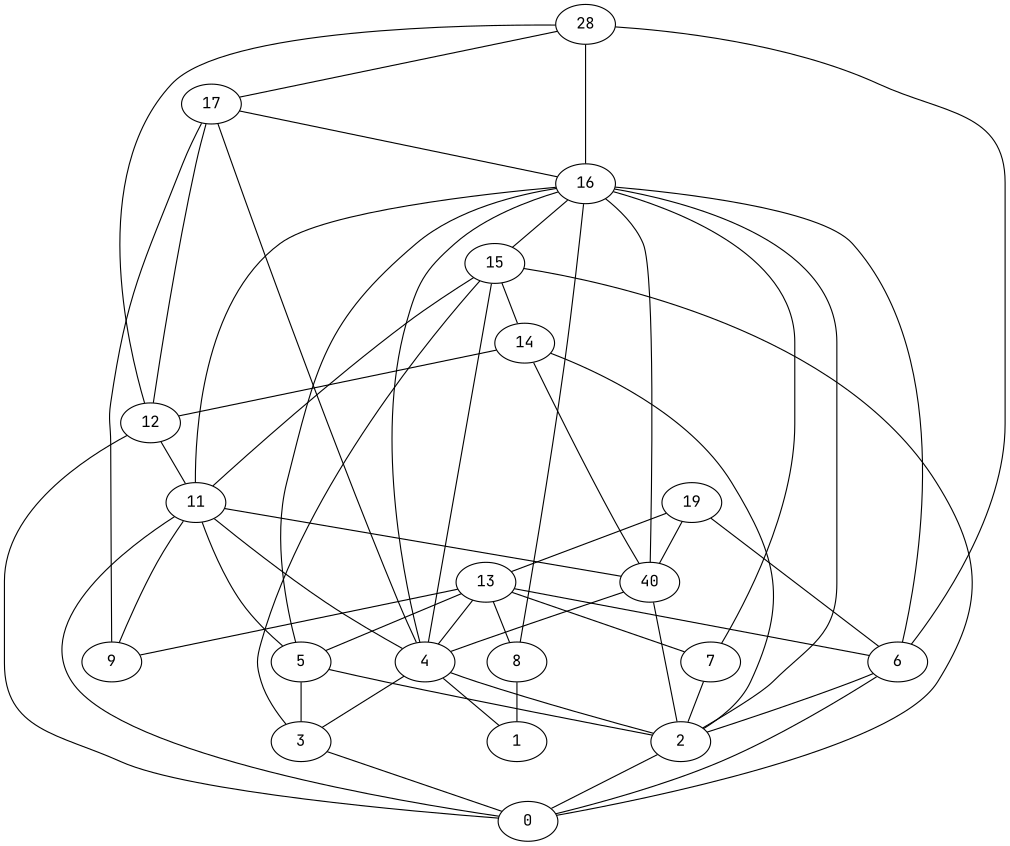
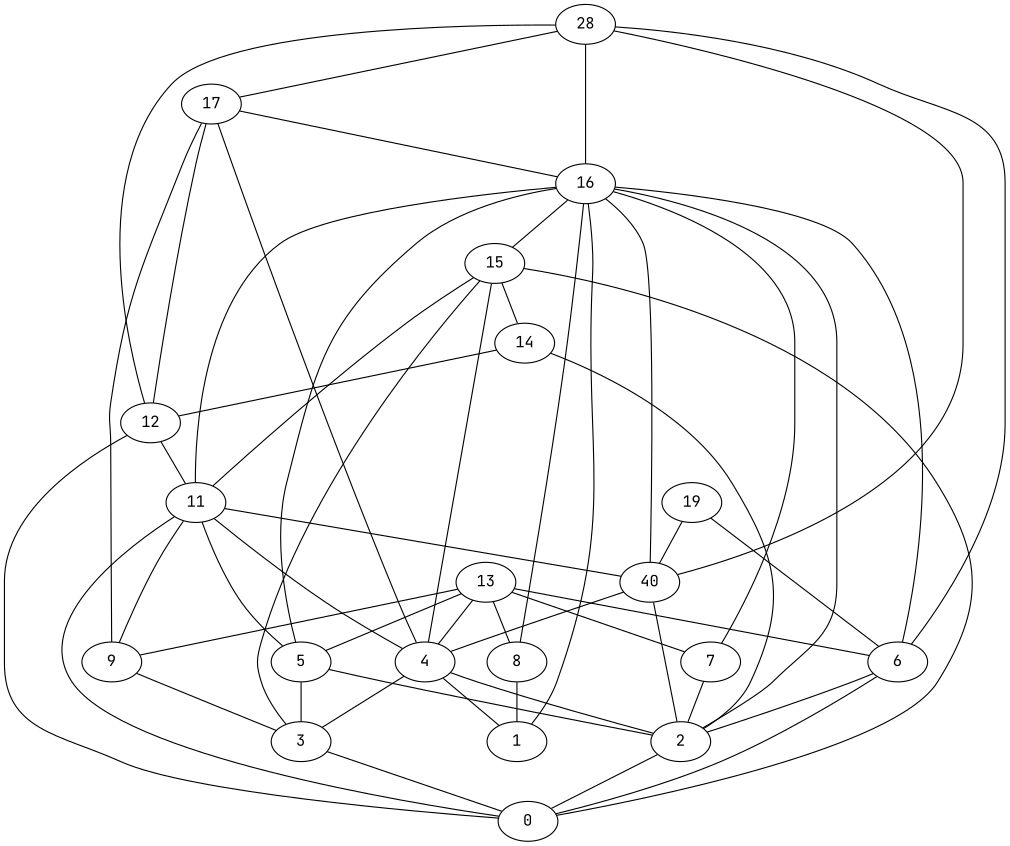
(400, 351) -> (594, 470)
(584, 464) -> (963, 262)
(589, 542) -> none
none -> (206, 702)
